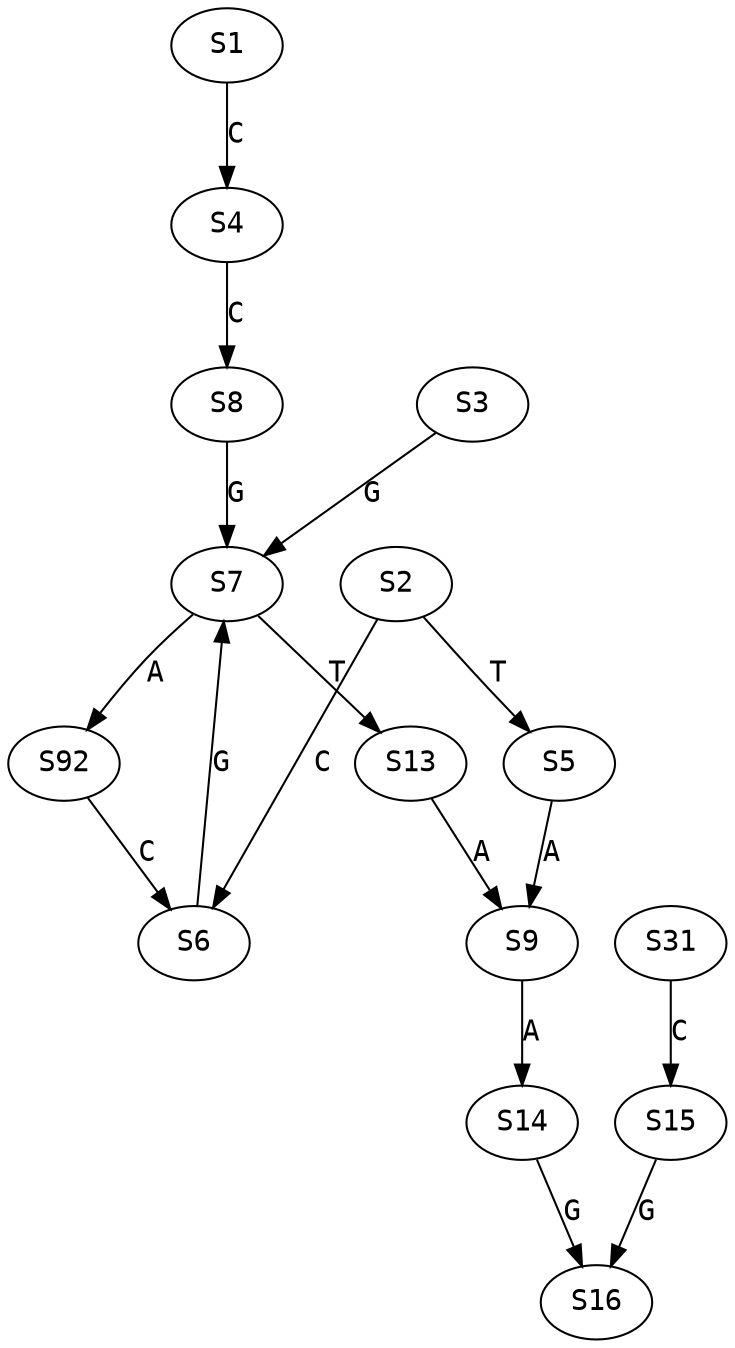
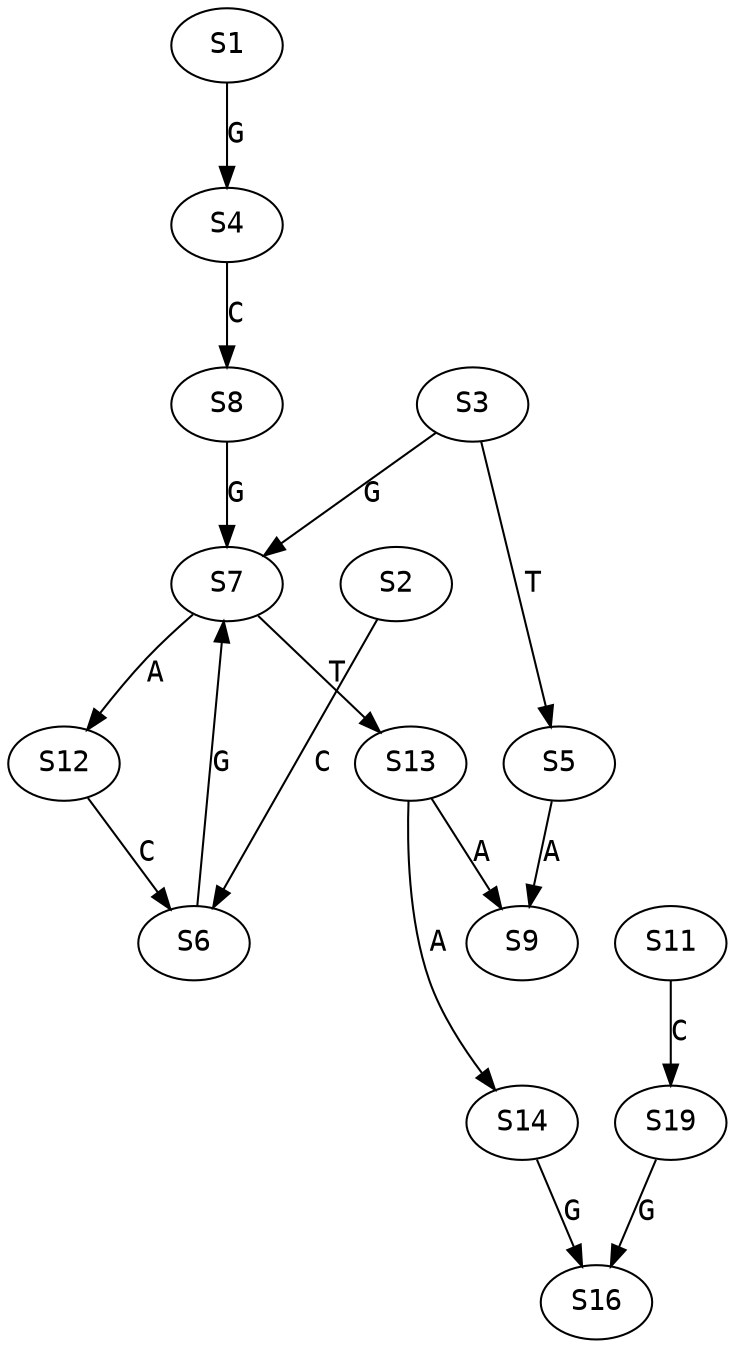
(236, 135) -> (236, 135)
(469, 667) -> (513, 574)
(64, 764) -> (64, 764)
(671, 943) -> (671, 943)
(522, 1023) -> (420, 945)
(671, 1123) -> (671, 1123)
